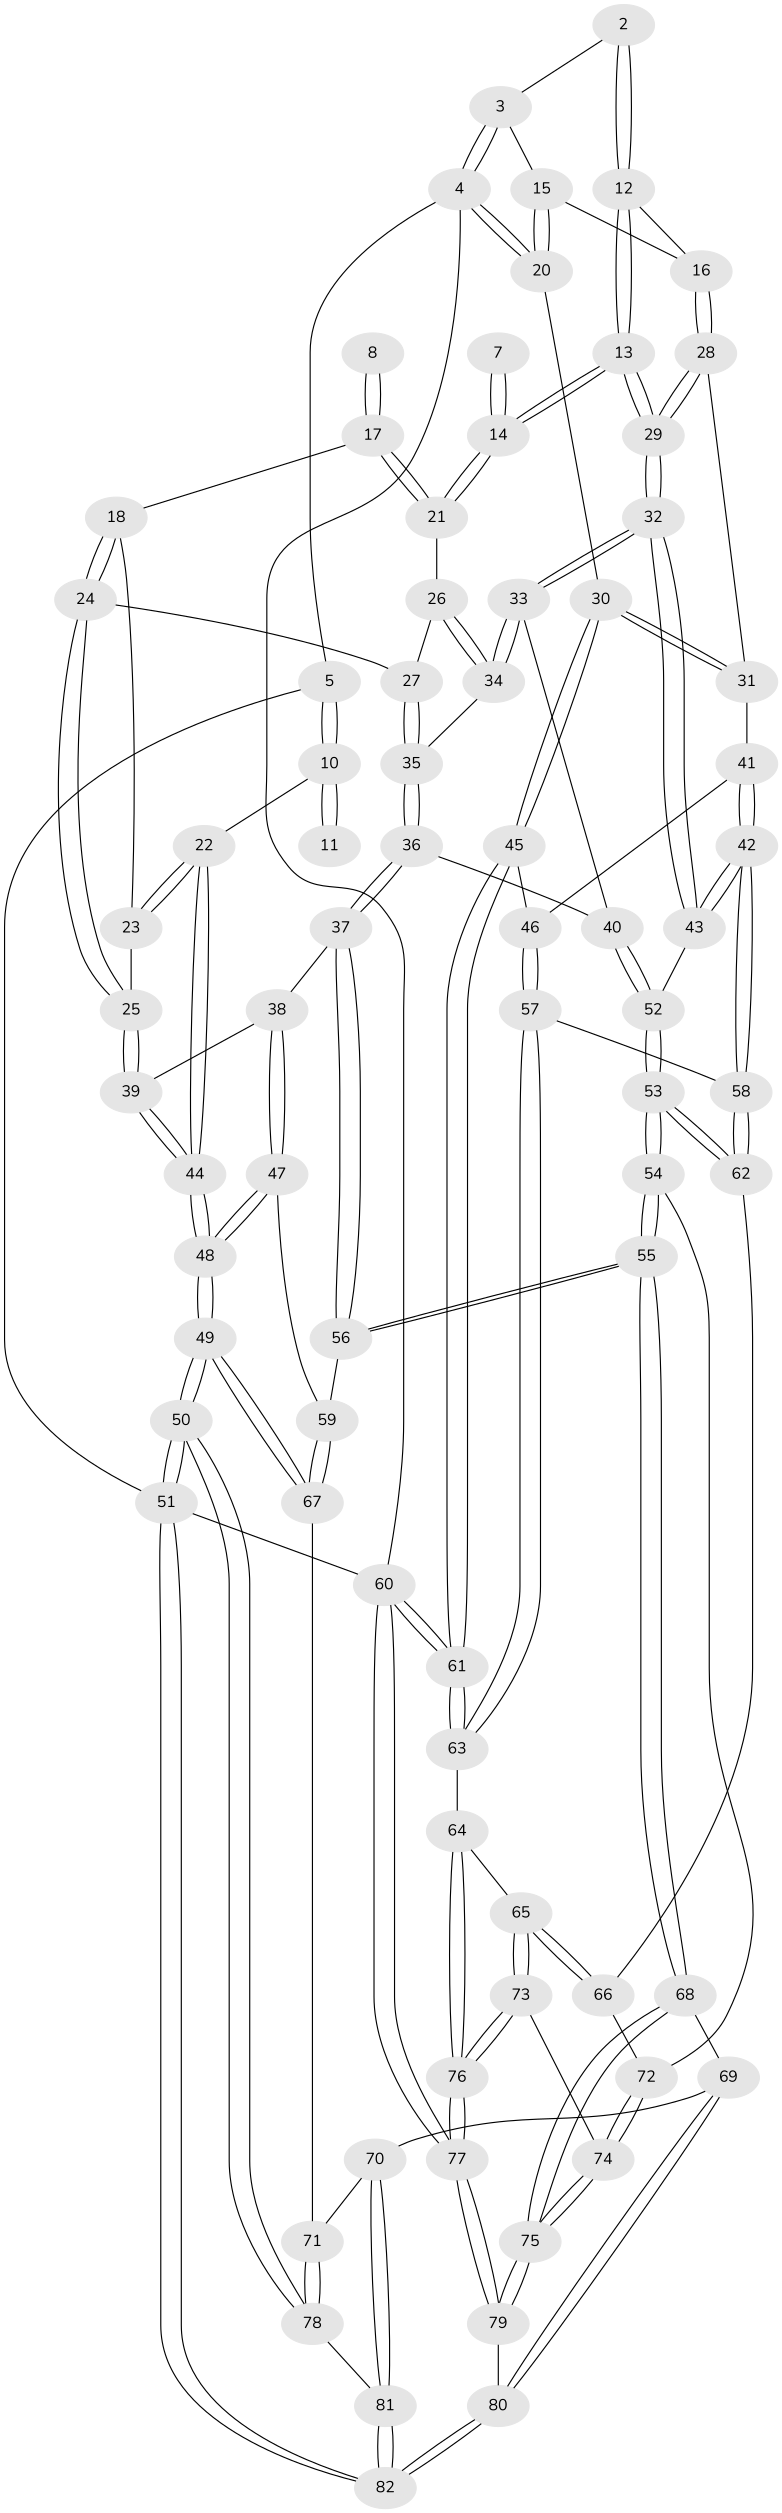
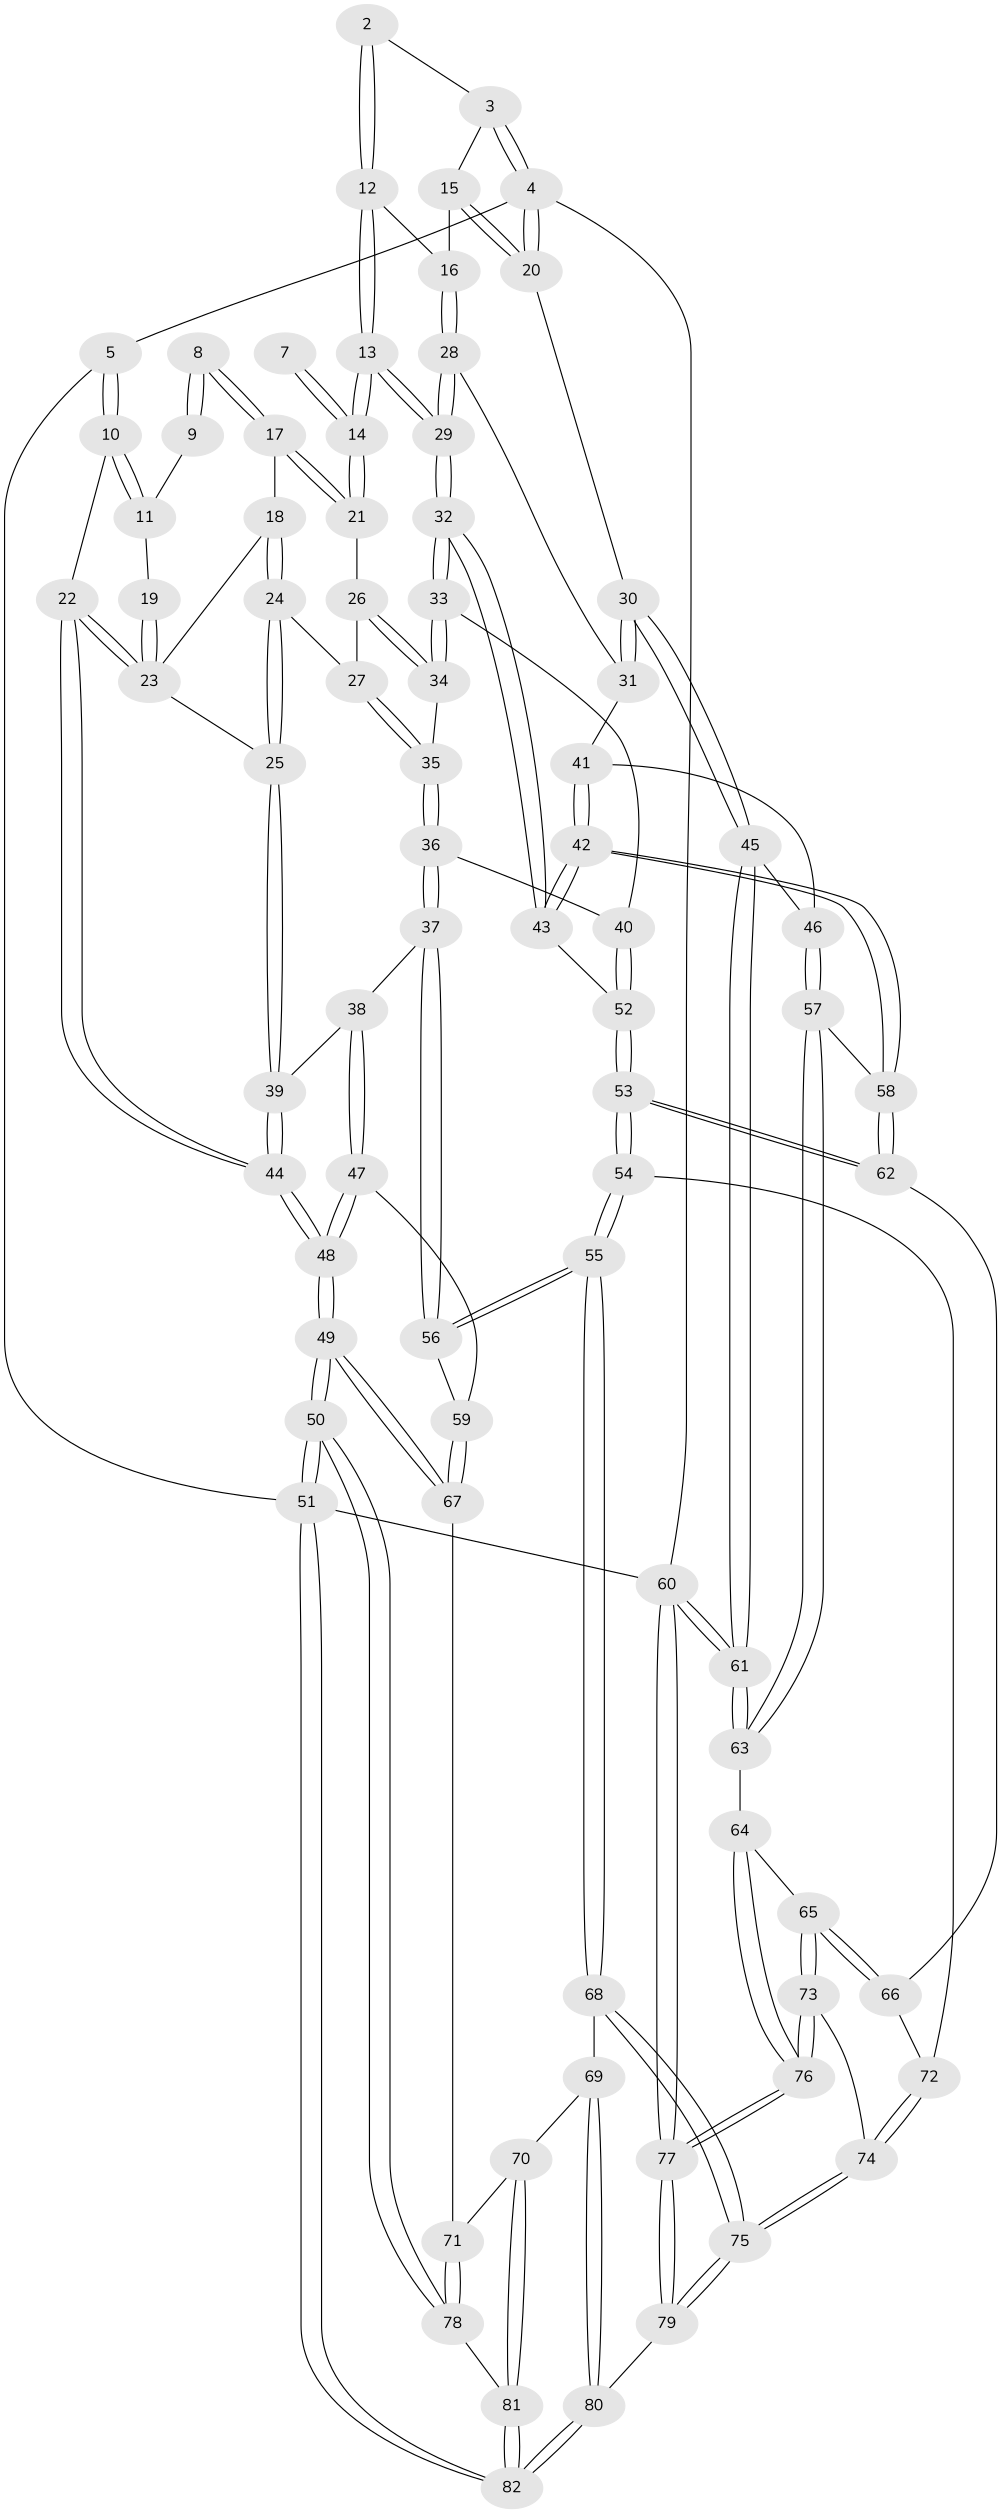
none -> (193, 436)
none -> (149, 600)
